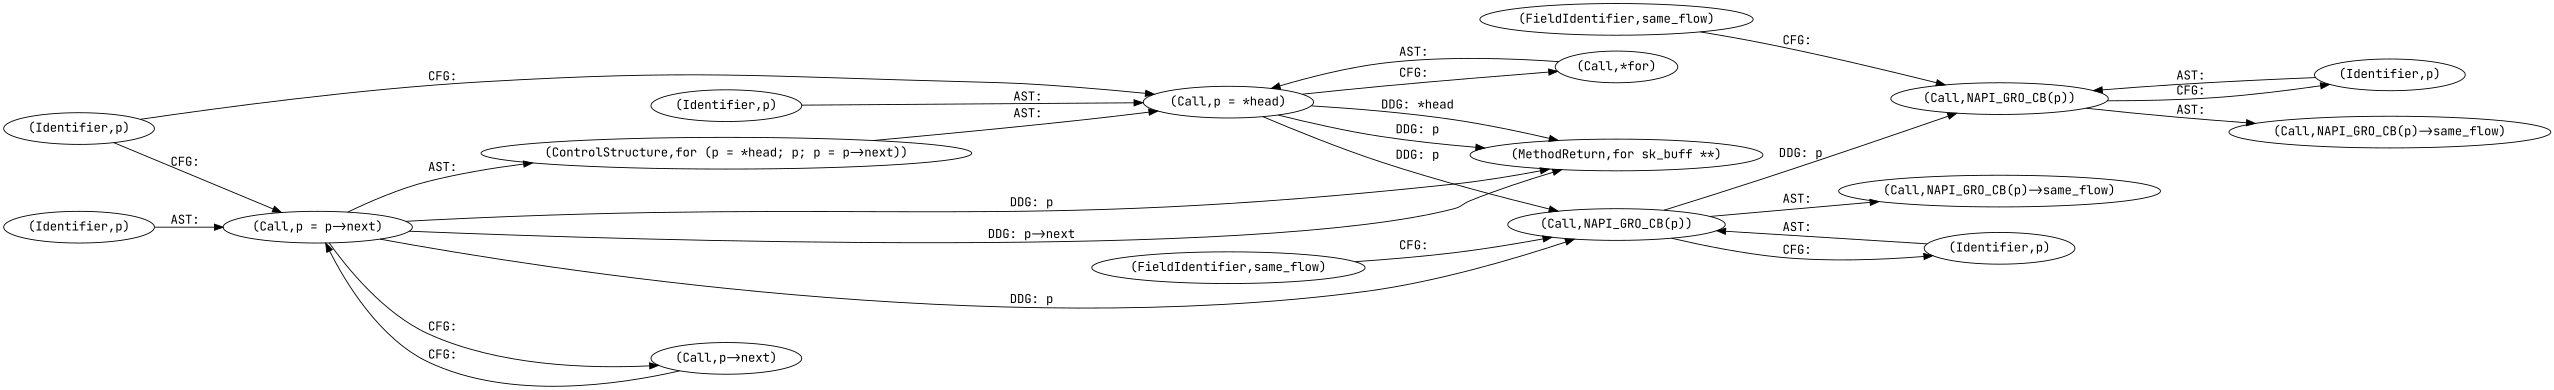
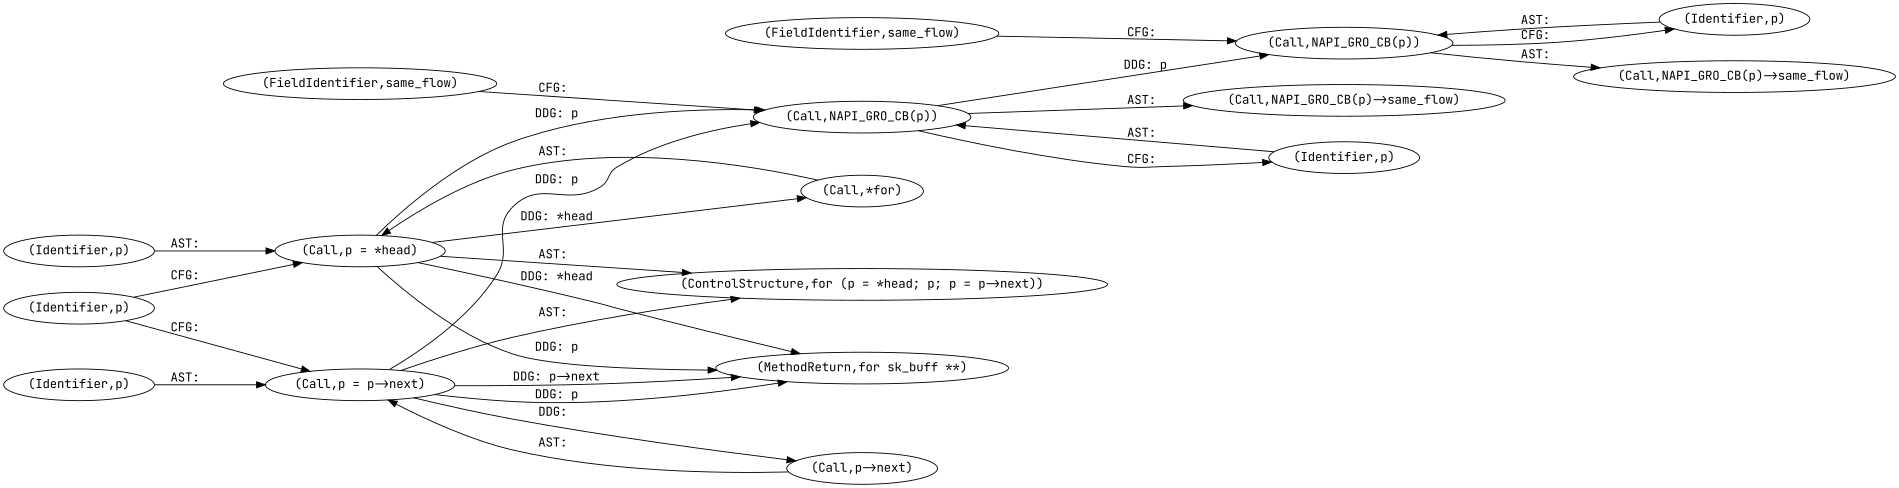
(1418, 74) -> (557, 217)
(1011, 127) -> (561, 264)
(447, 327) -> (557, 413)
(447, 355) -> (557, 443)
